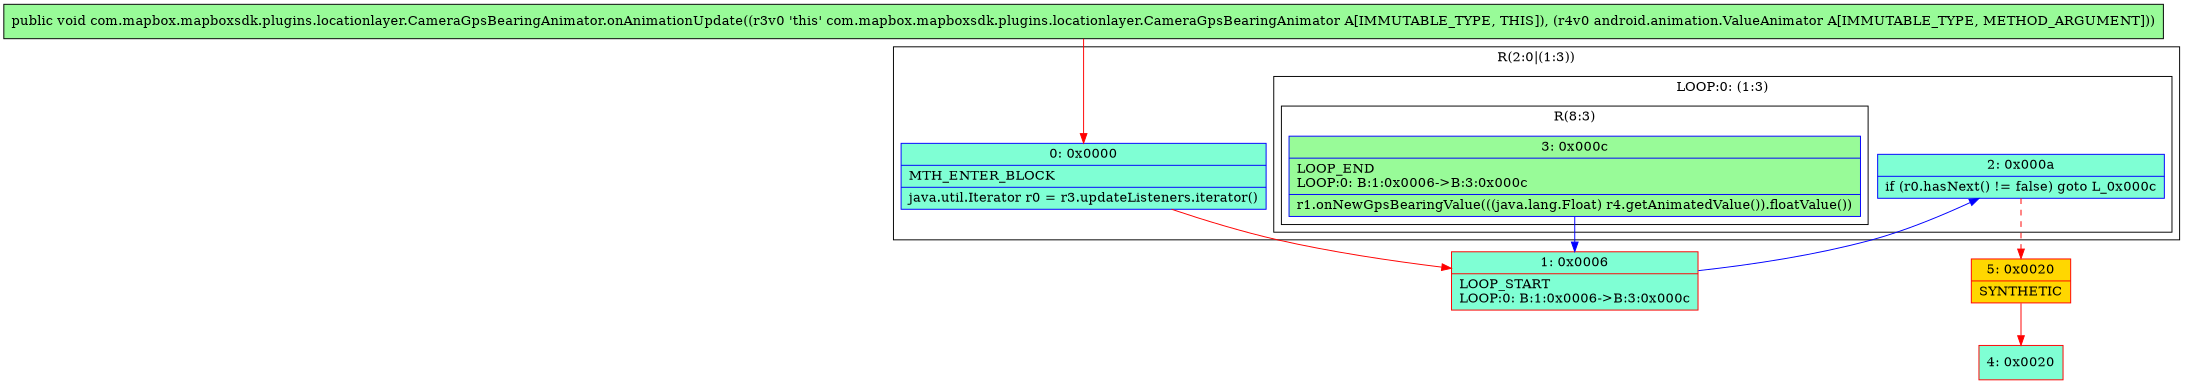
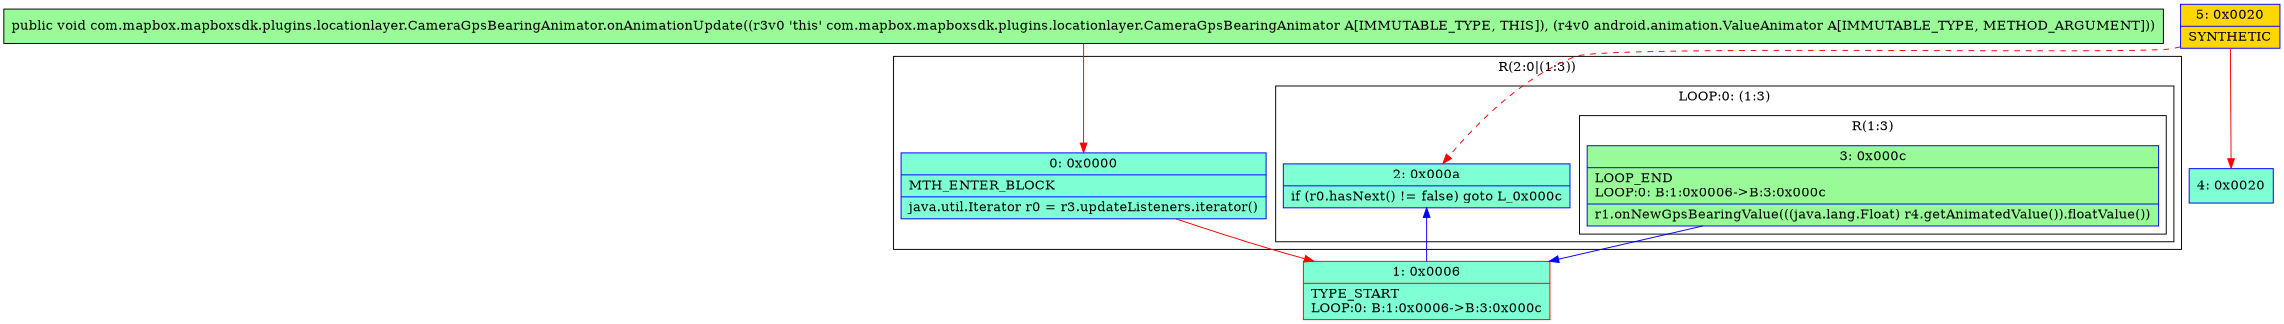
(1575, 117) -> (1873, 127)
(2021, 224) -> (1797, 50)
(2021, 281) -> (2230, 26)
(1505, 284) -> (1355, 294)
(2021, 363) -> (2231, 186)
